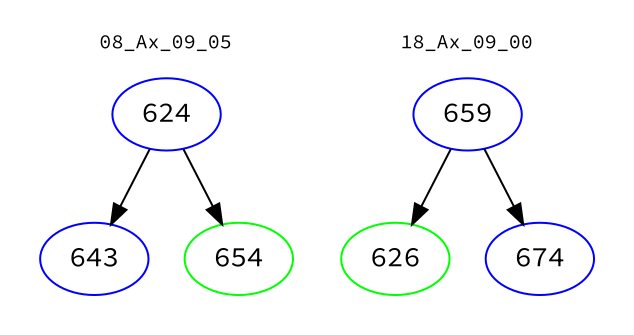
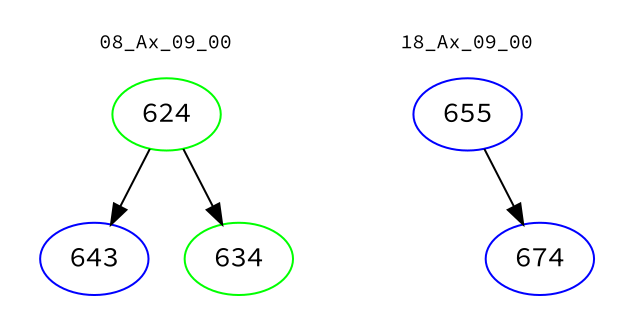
(167, 43) -> (167, 43)
(167, 114) -> (167, 114)
(468, 114) -> (468, 114)
(239, 259) -> (239, 259)
(395, 259) -> none
